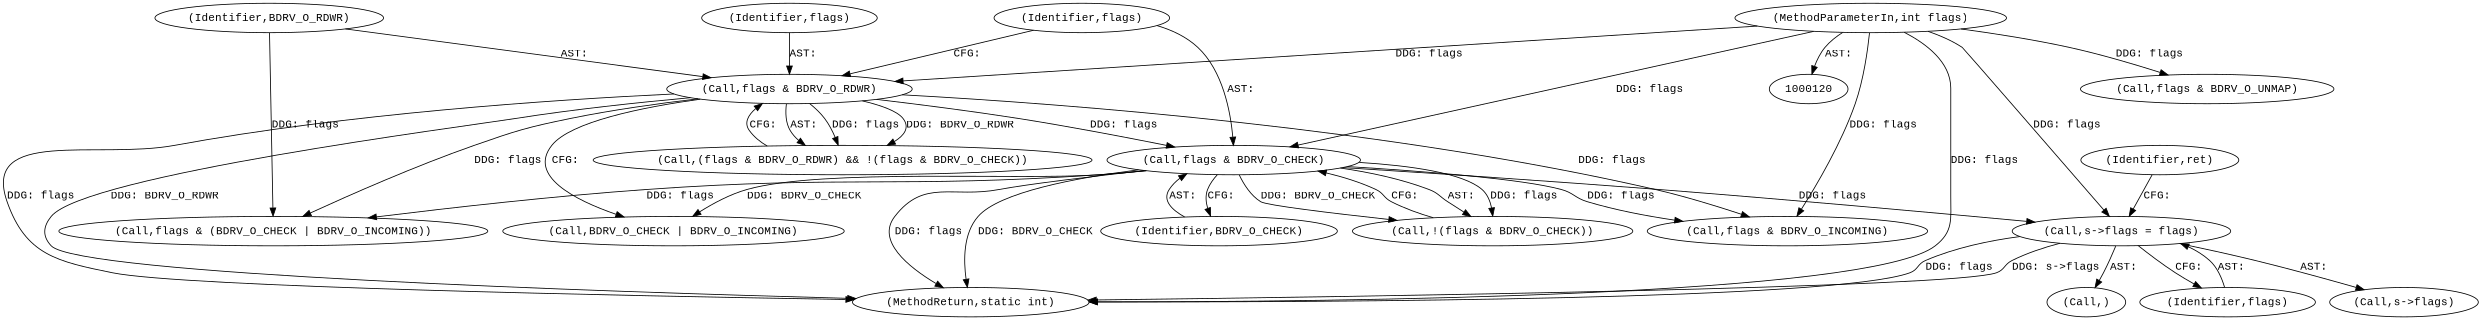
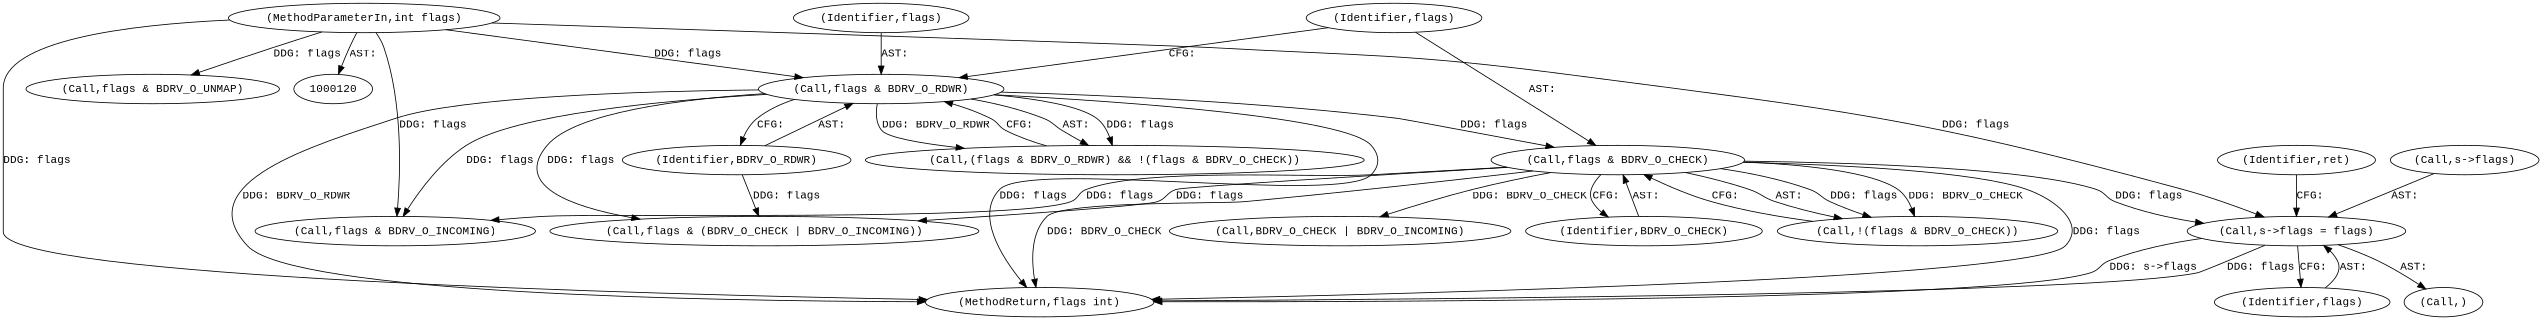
(1556, 88) -> none
(571, 132) -> (765, 113)
(2268, 264) -> (2385, 194)
(971, 302) -> (1040, 302)
